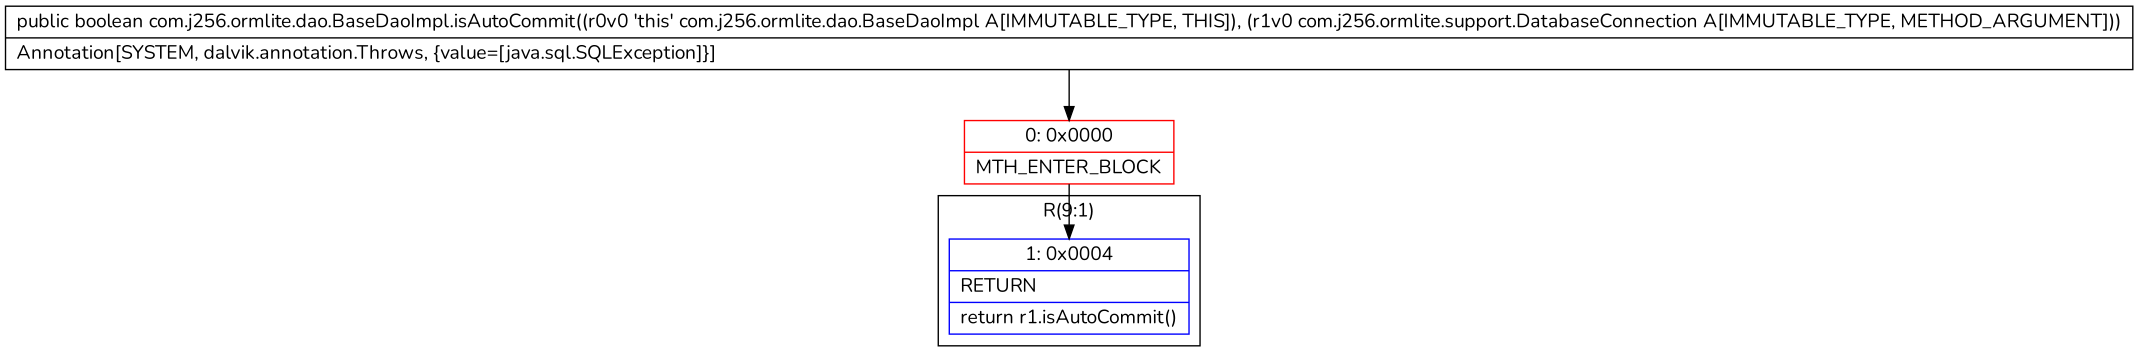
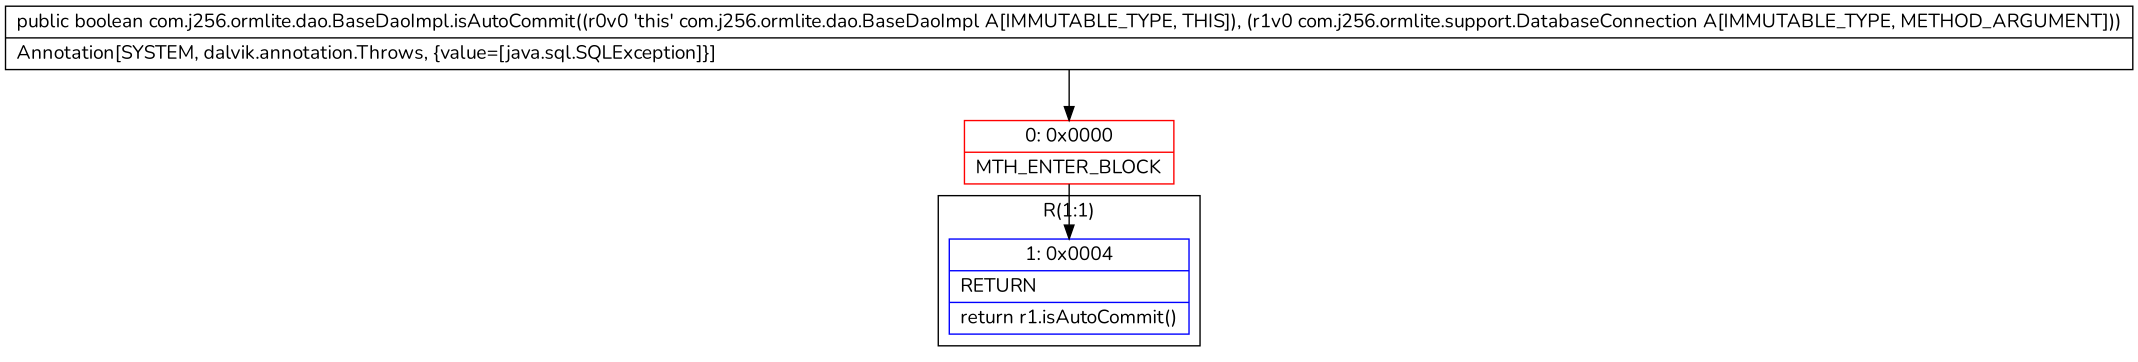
(1069, 211) -> (1069, 211)
